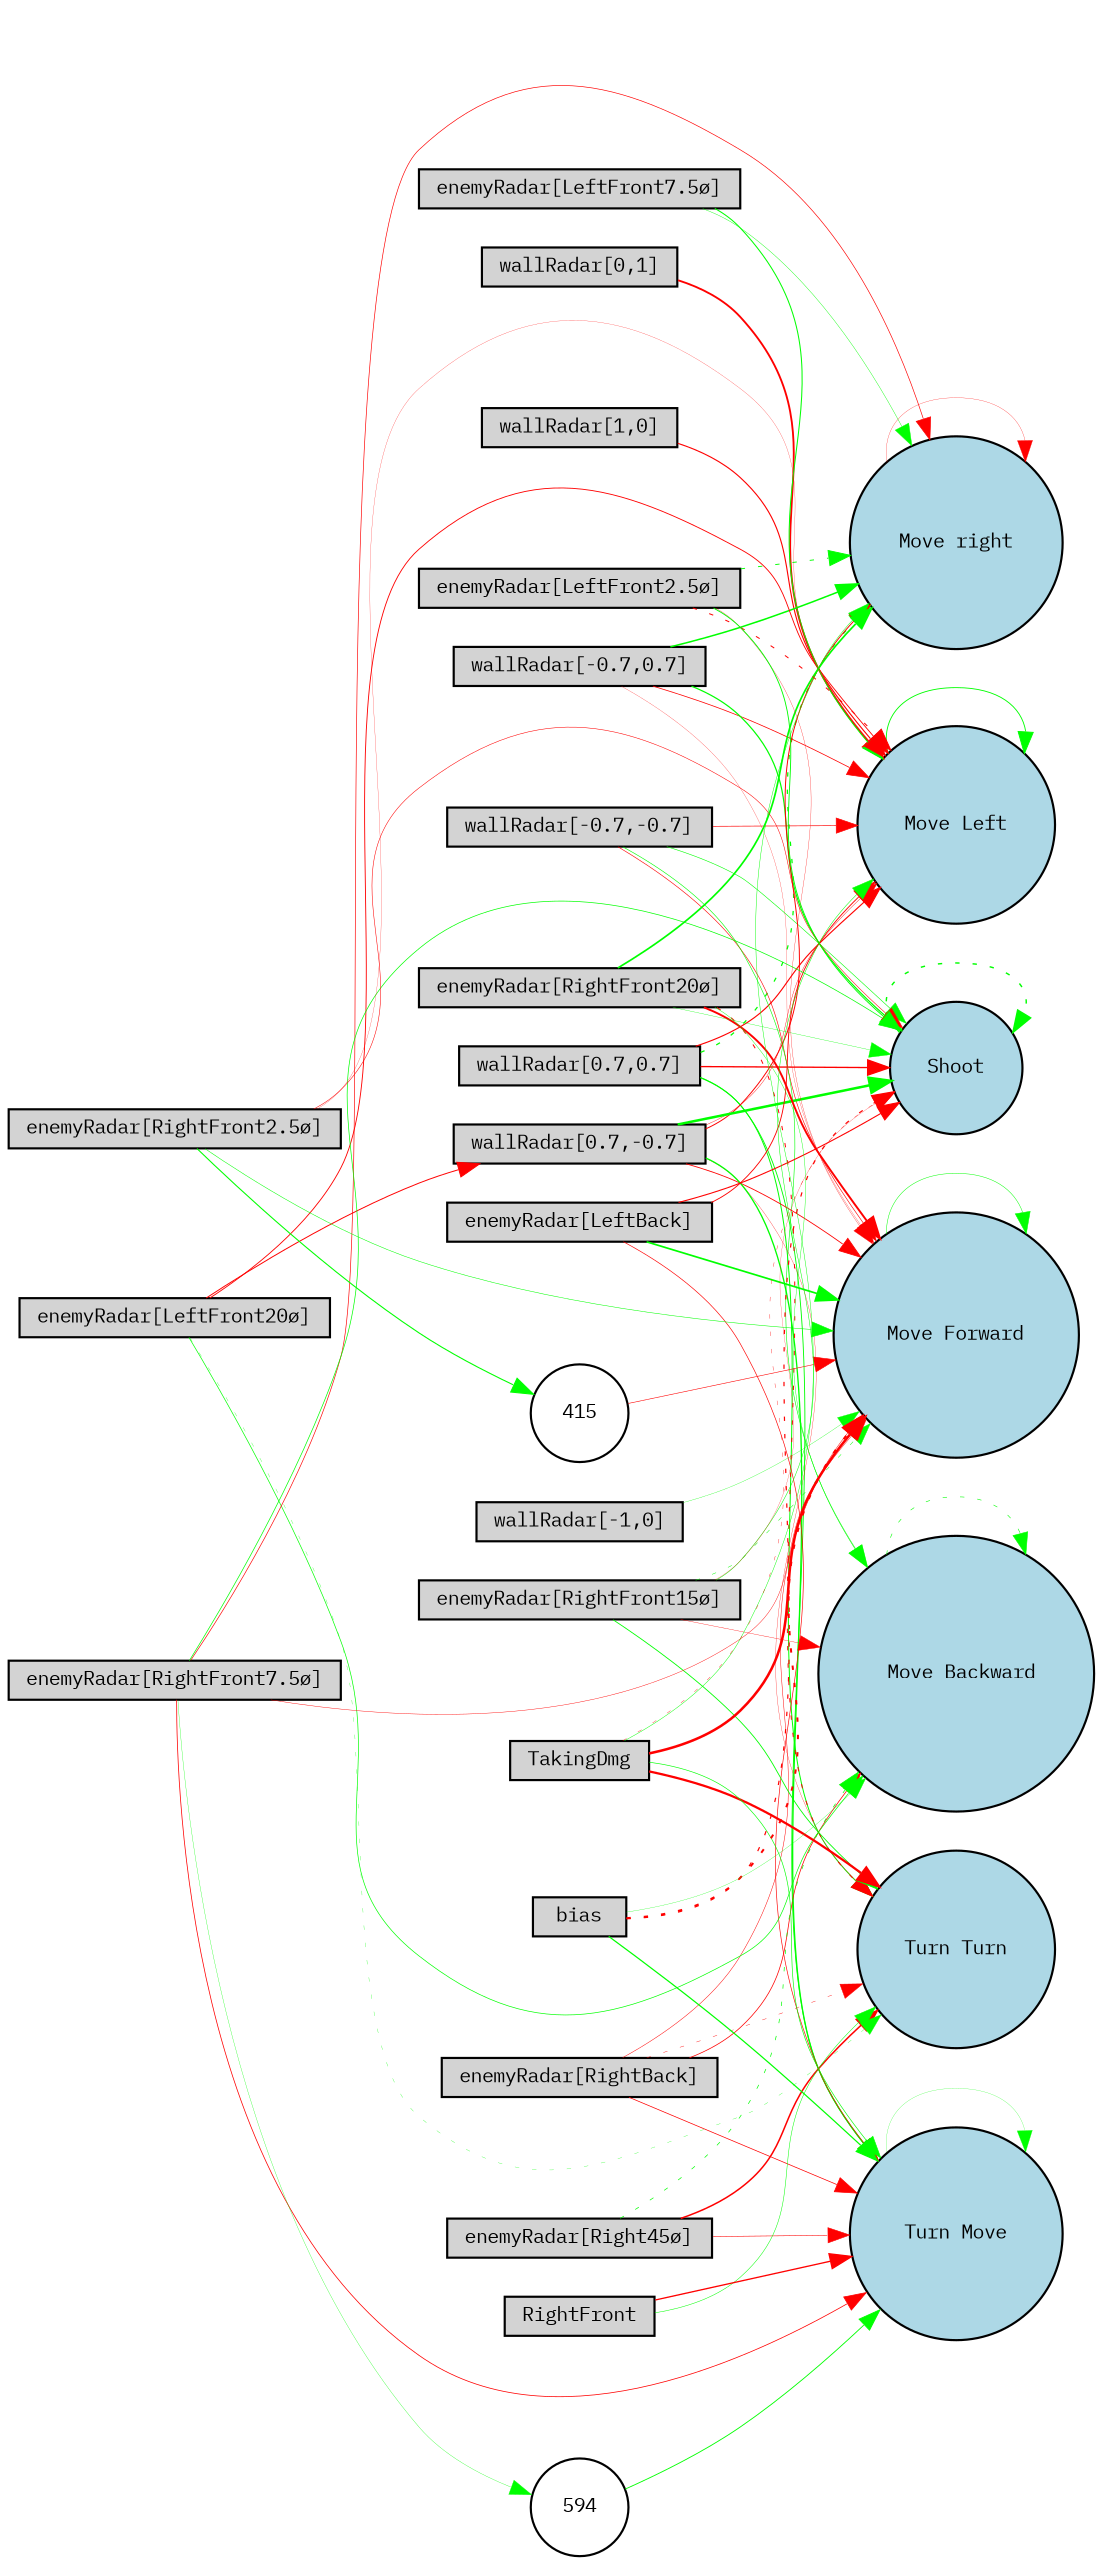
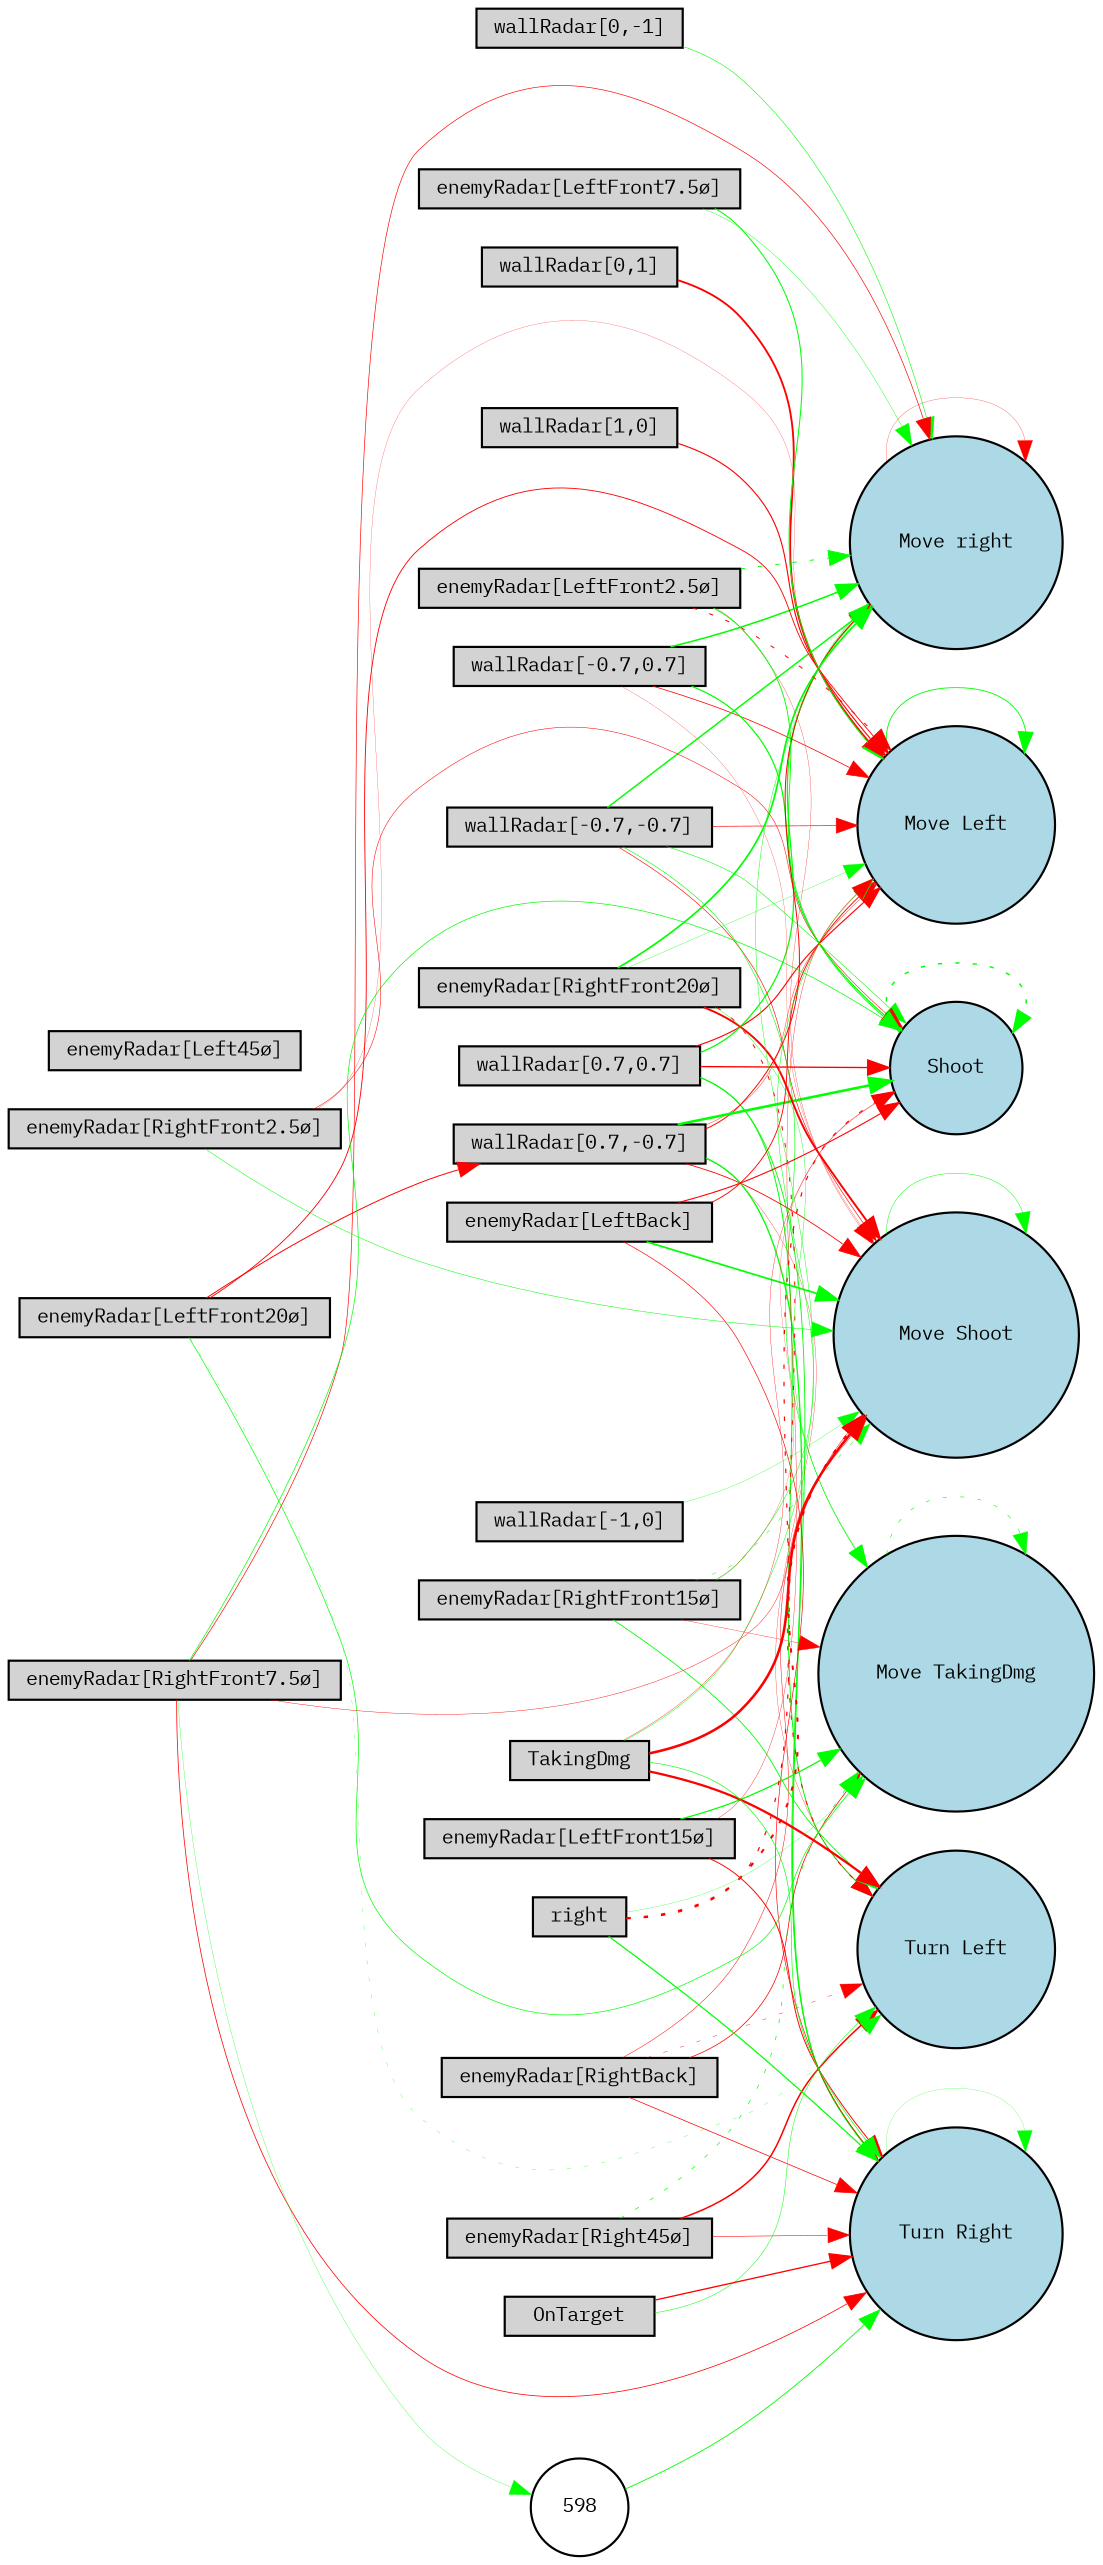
none -> (580, 28)
none -> (718, 723)
(791, 847) -> (791, 847)
(806, 1036) -> (736, 920)
none -> (175, 1051)
(956, 1335) -> (956, 1335)
(771, 1344) -> (771, 1344)
(580, 1413) -> none
(956, 1674) -> (956, 1674)
none -> (580, 1839)
(580, 1917) -> (580, 1917)
(956, 1949) -> (956, 1949)
(956, 2234) -> (956, 2234)
(580, 2316) -> (580, 2316)
(580, 2507) -> (580, 2507)
